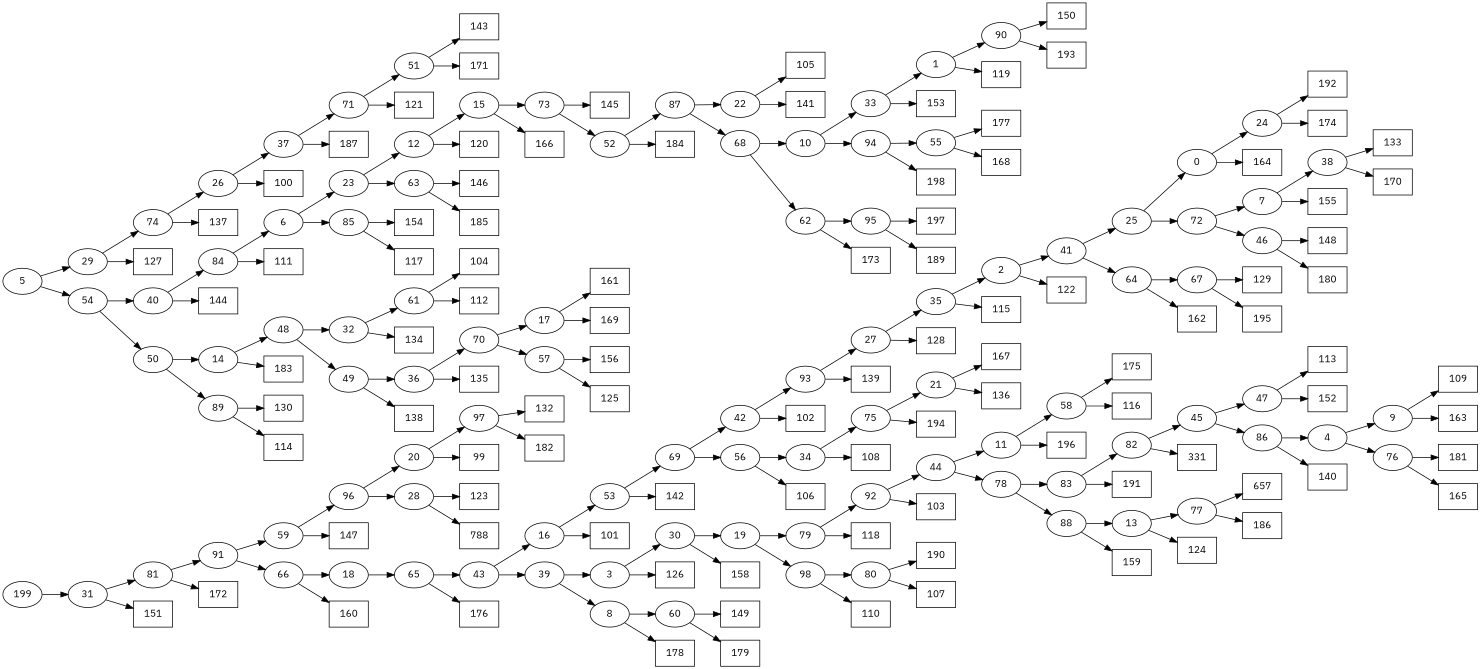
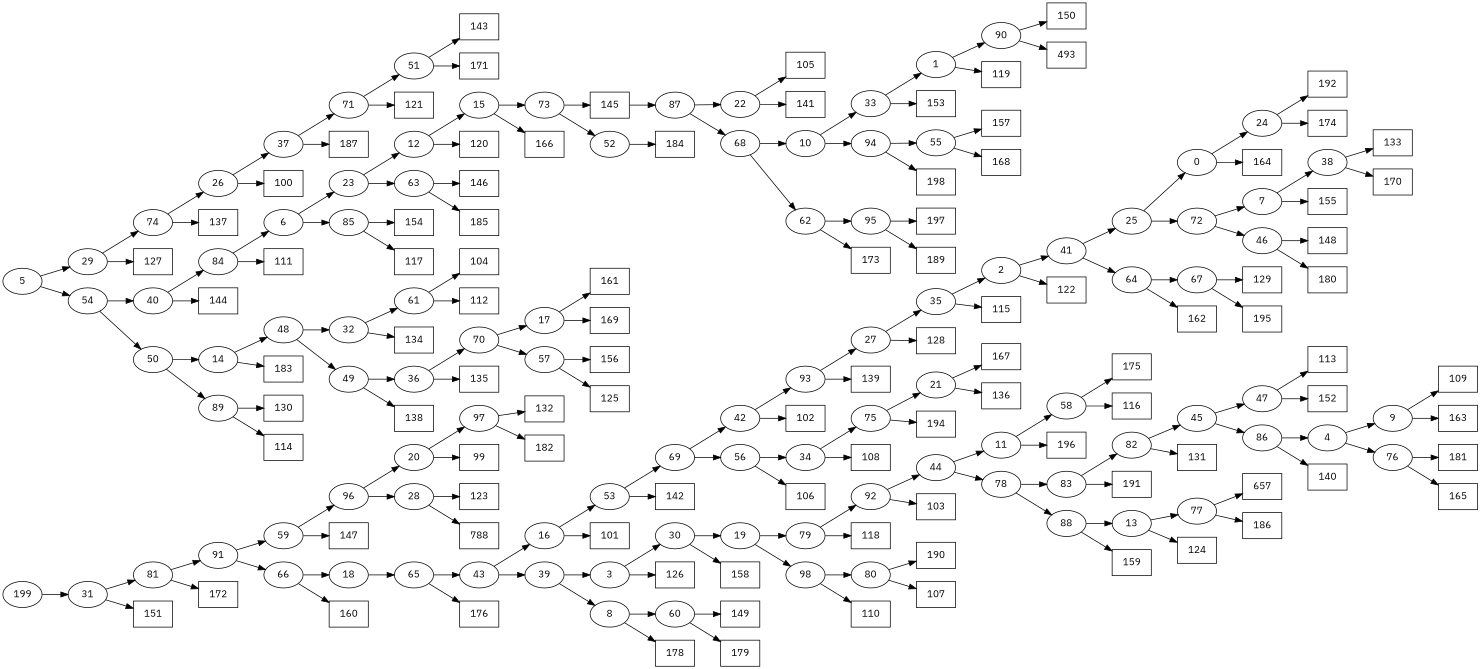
(1066, 55) -> (1066, 55)
(1001, 123) -> (1001, 123)
(639, 127) -> (639, 105)
(1197, 457) -> (1197, 457)
